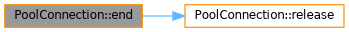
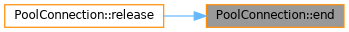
(158, 16) -> (179, 16)
